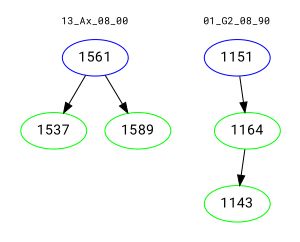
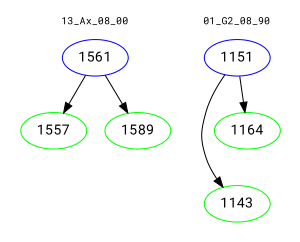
(54, 131) -> (54, 131)
(243, 162) -> (203, 126)
